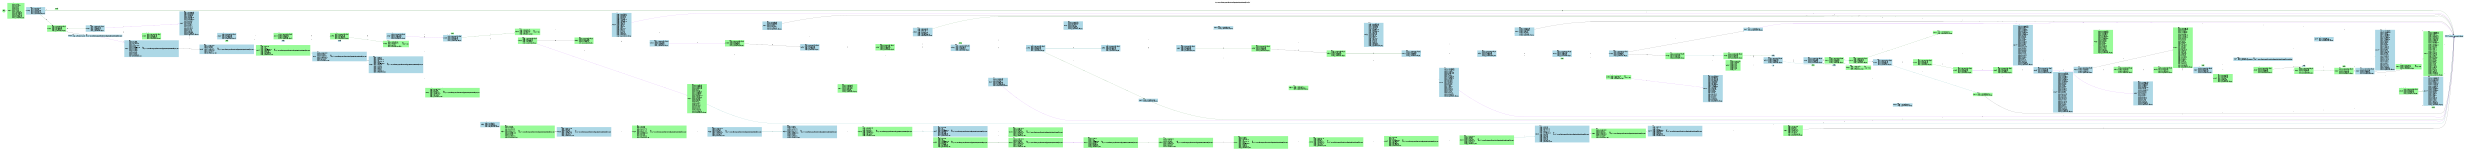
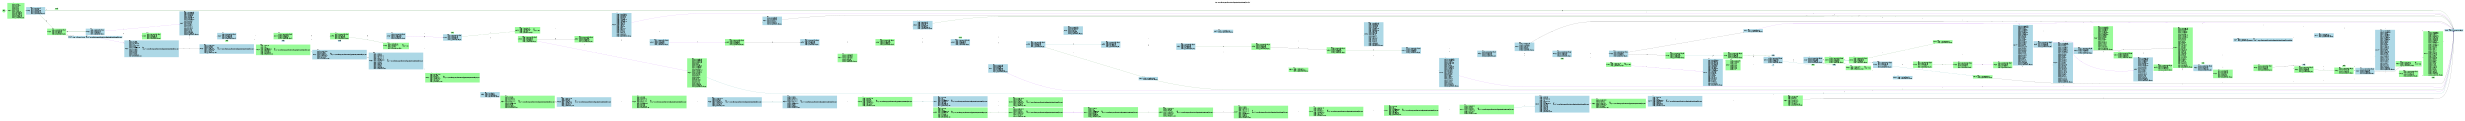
(2433, 91) -> none
